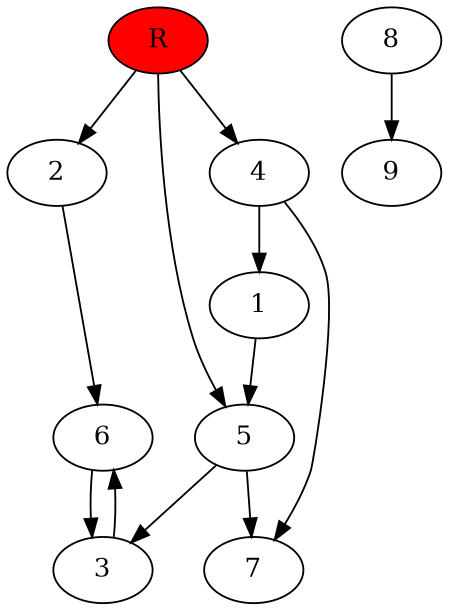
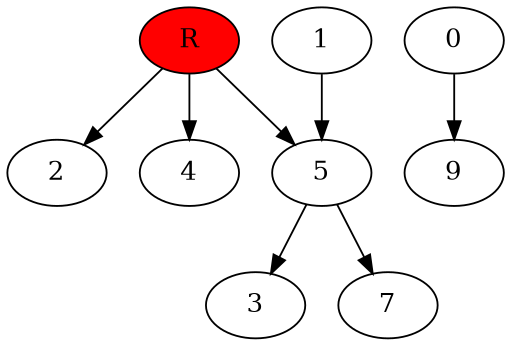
(392, 40) -> (454, 40)
(259, 230) -> none
(326, 361) -> none
(103, 438) -> none
